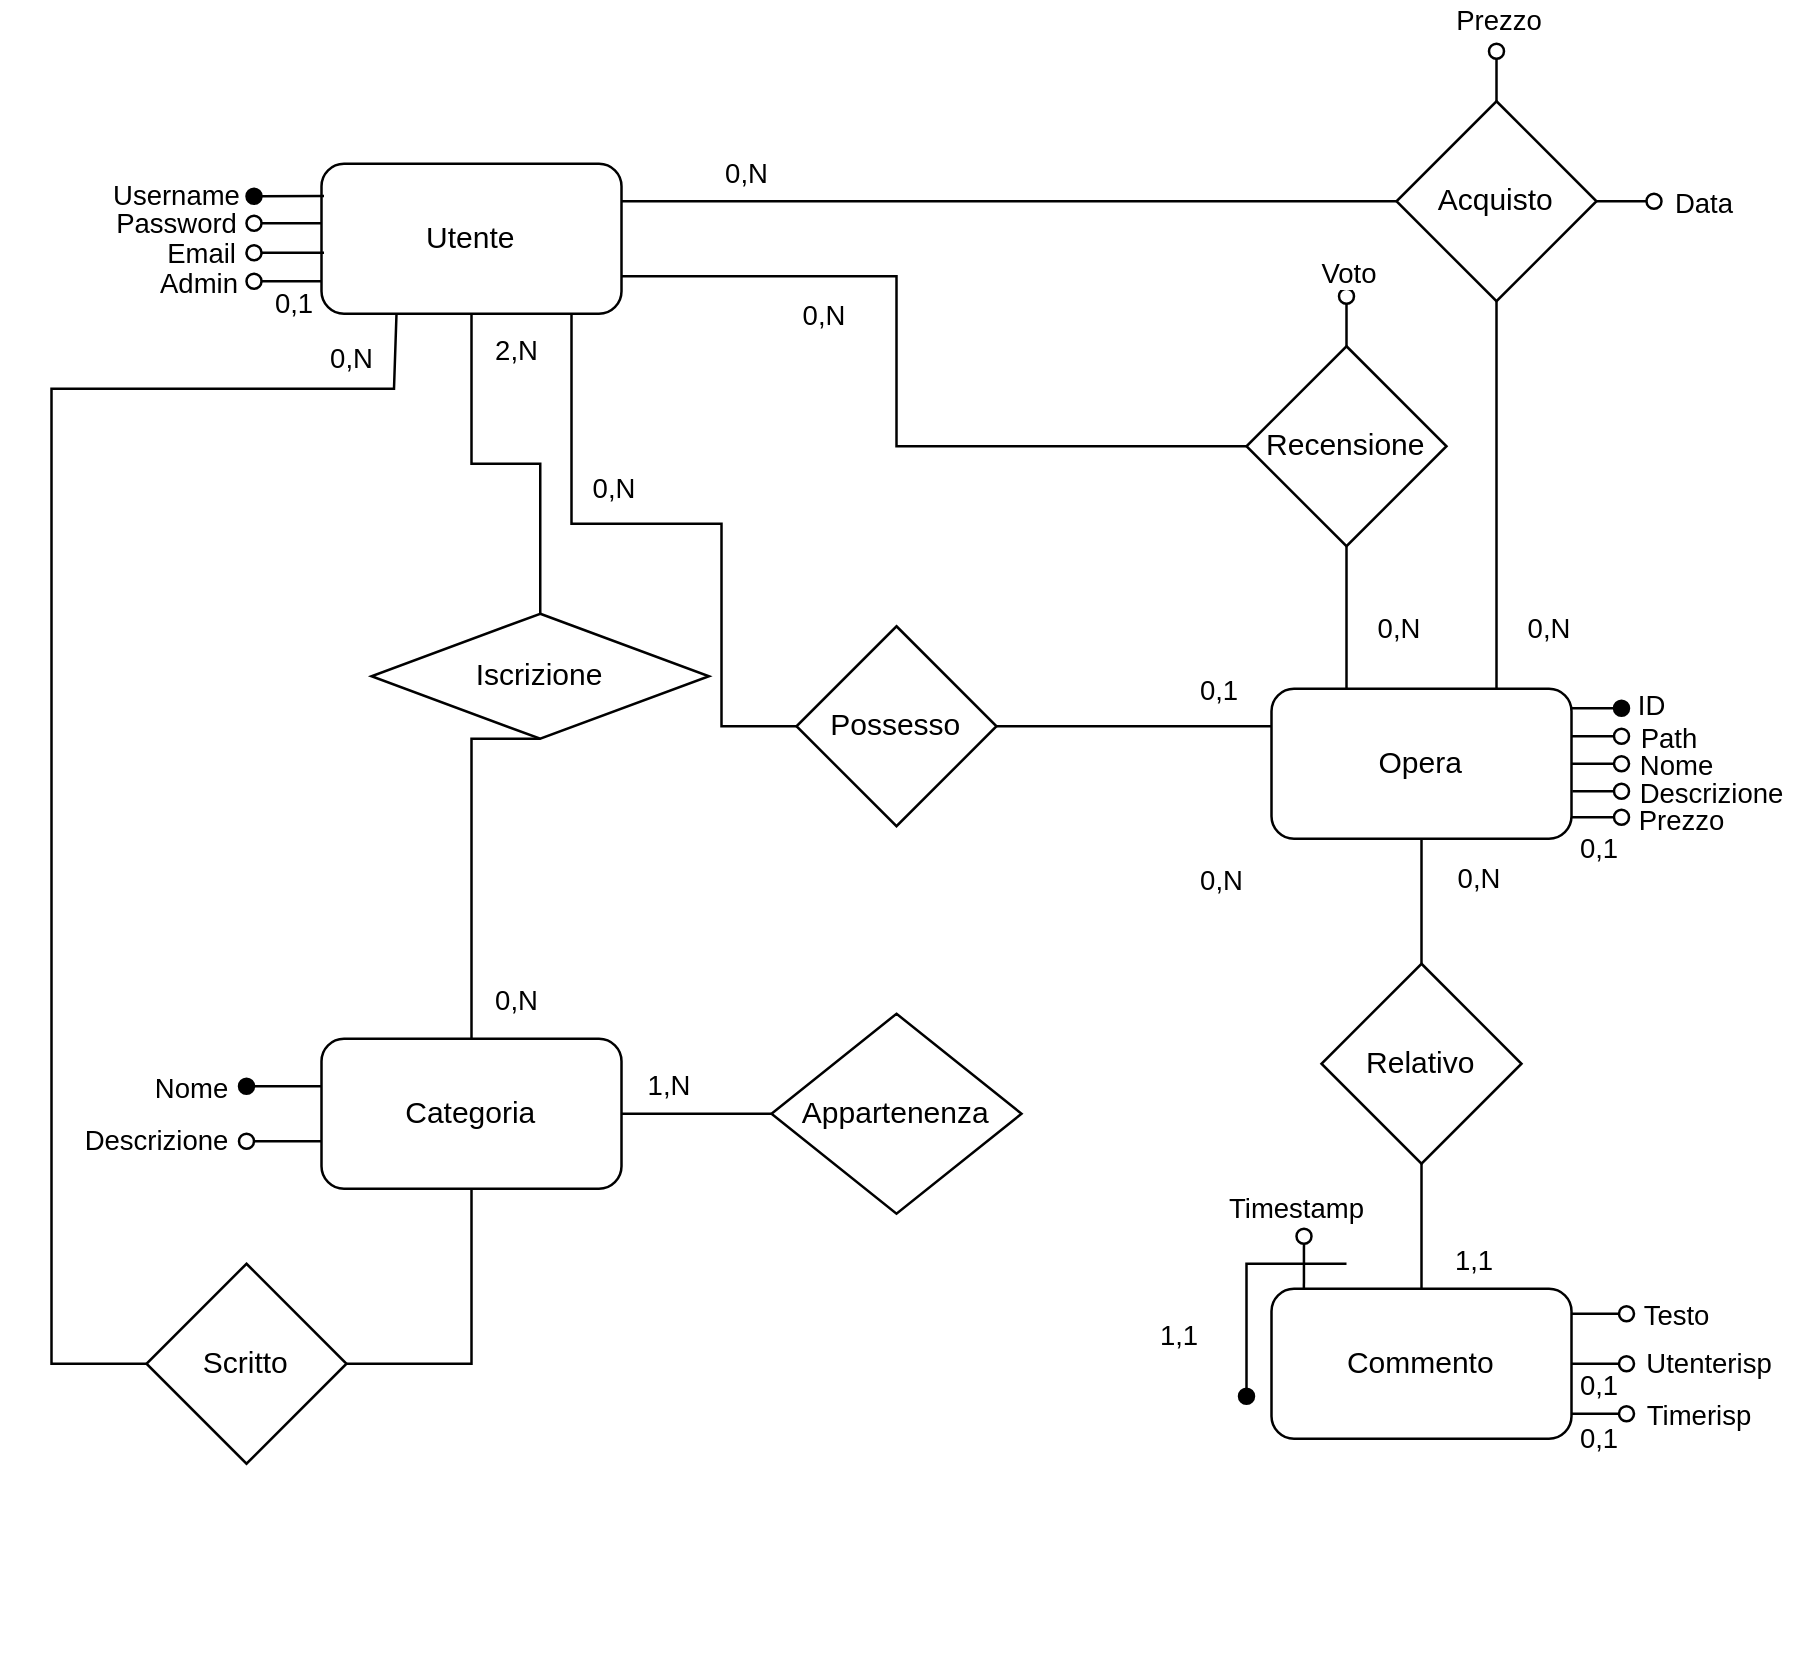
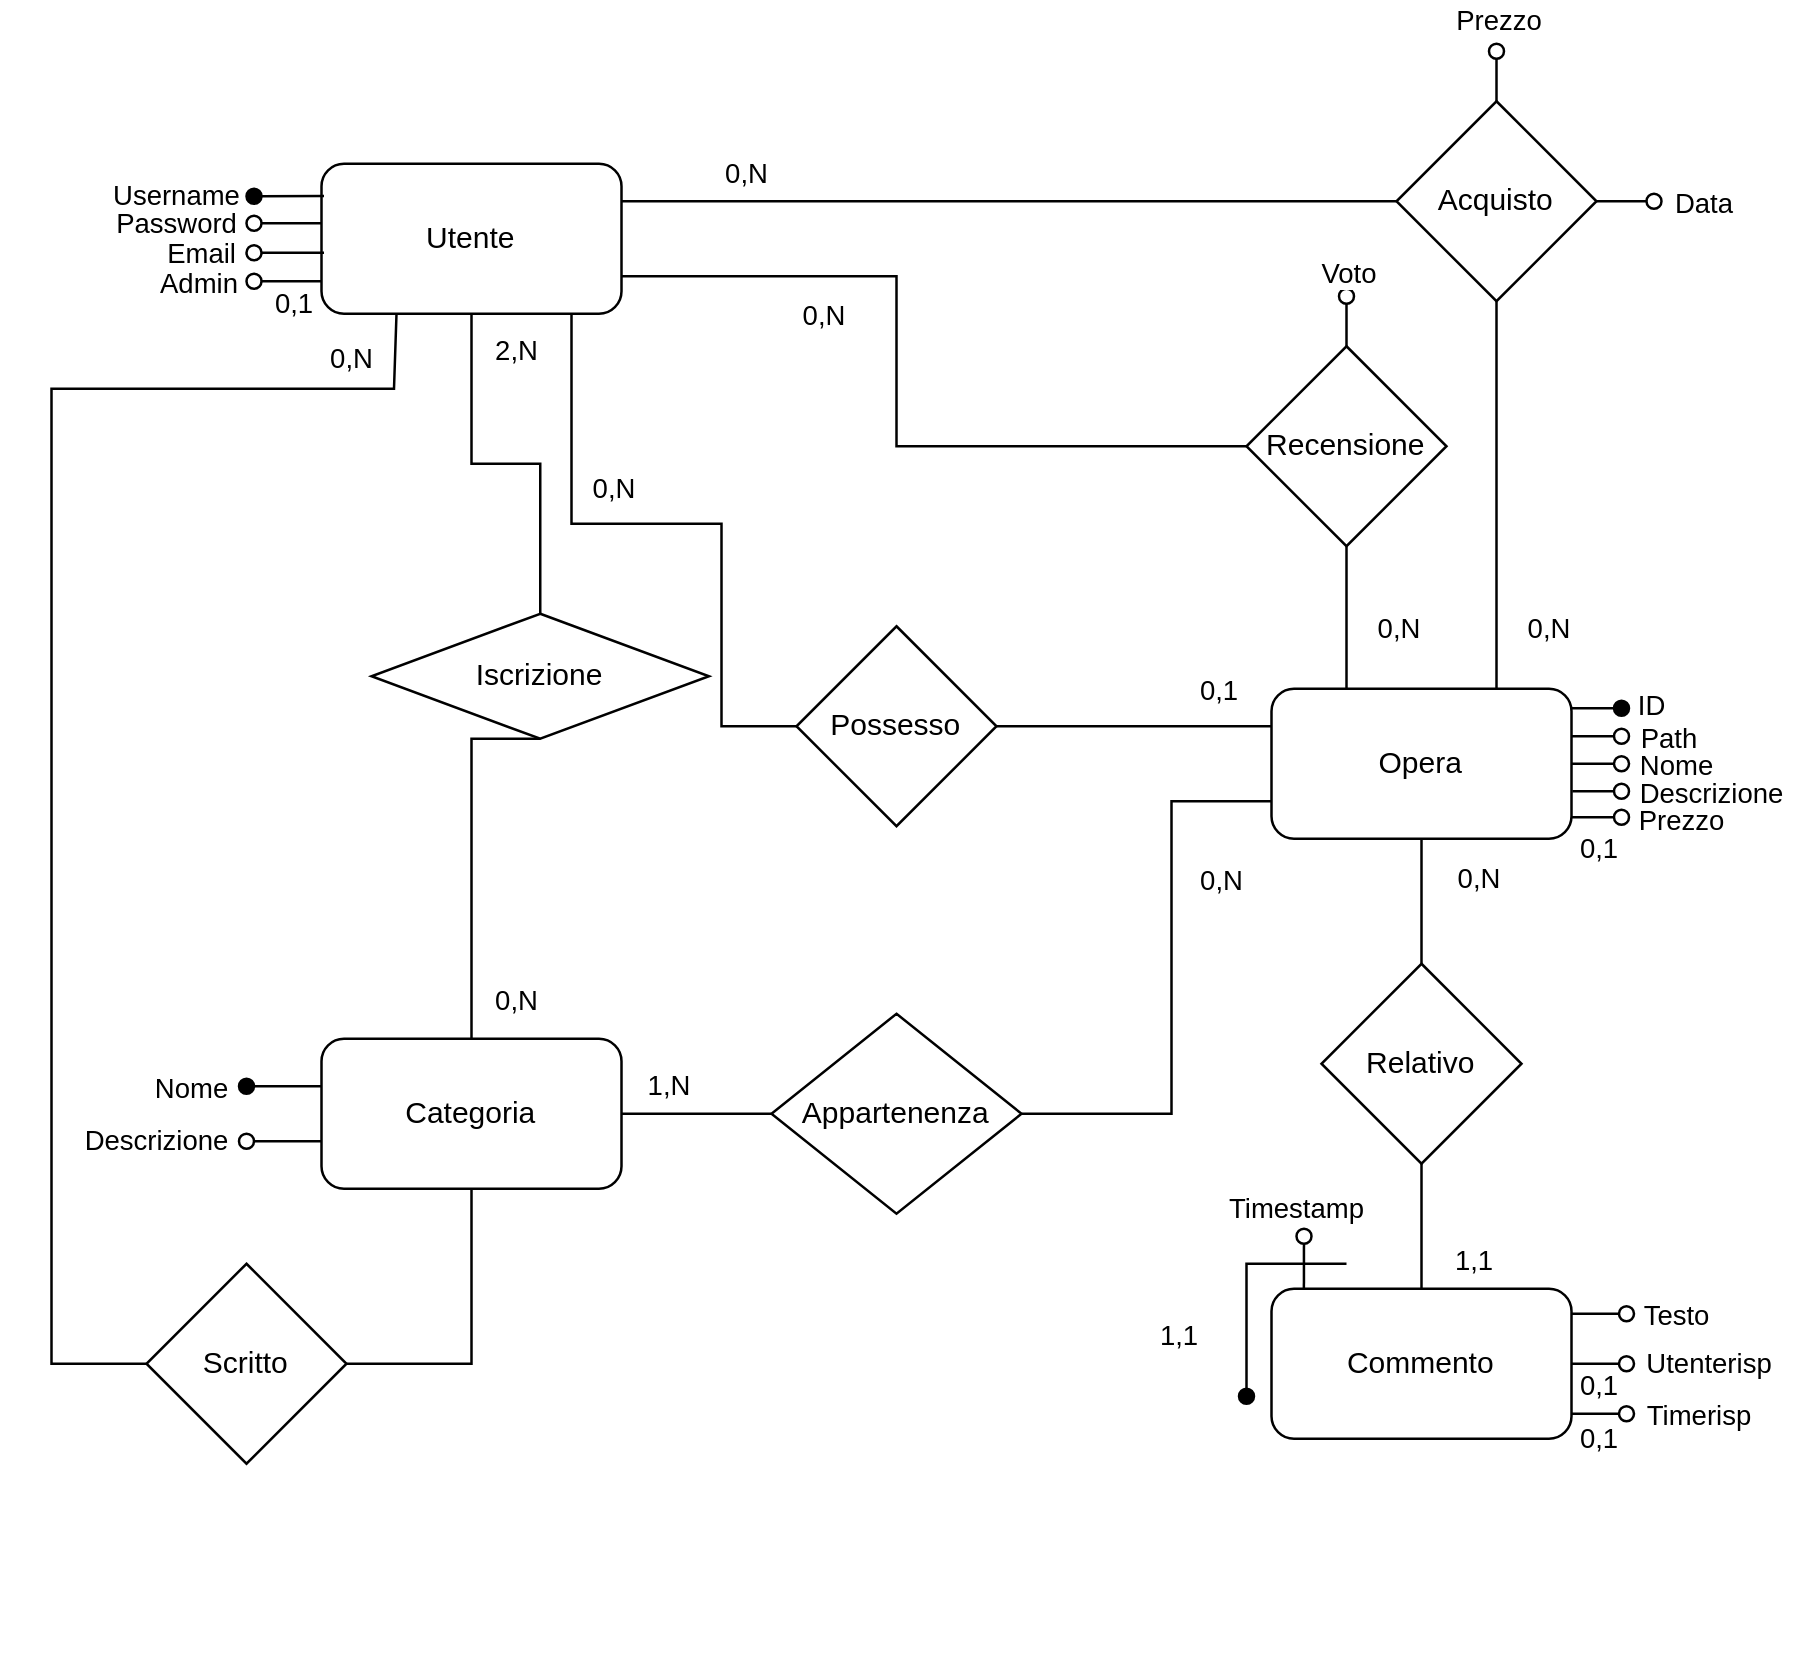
none -> (1171, 983)
